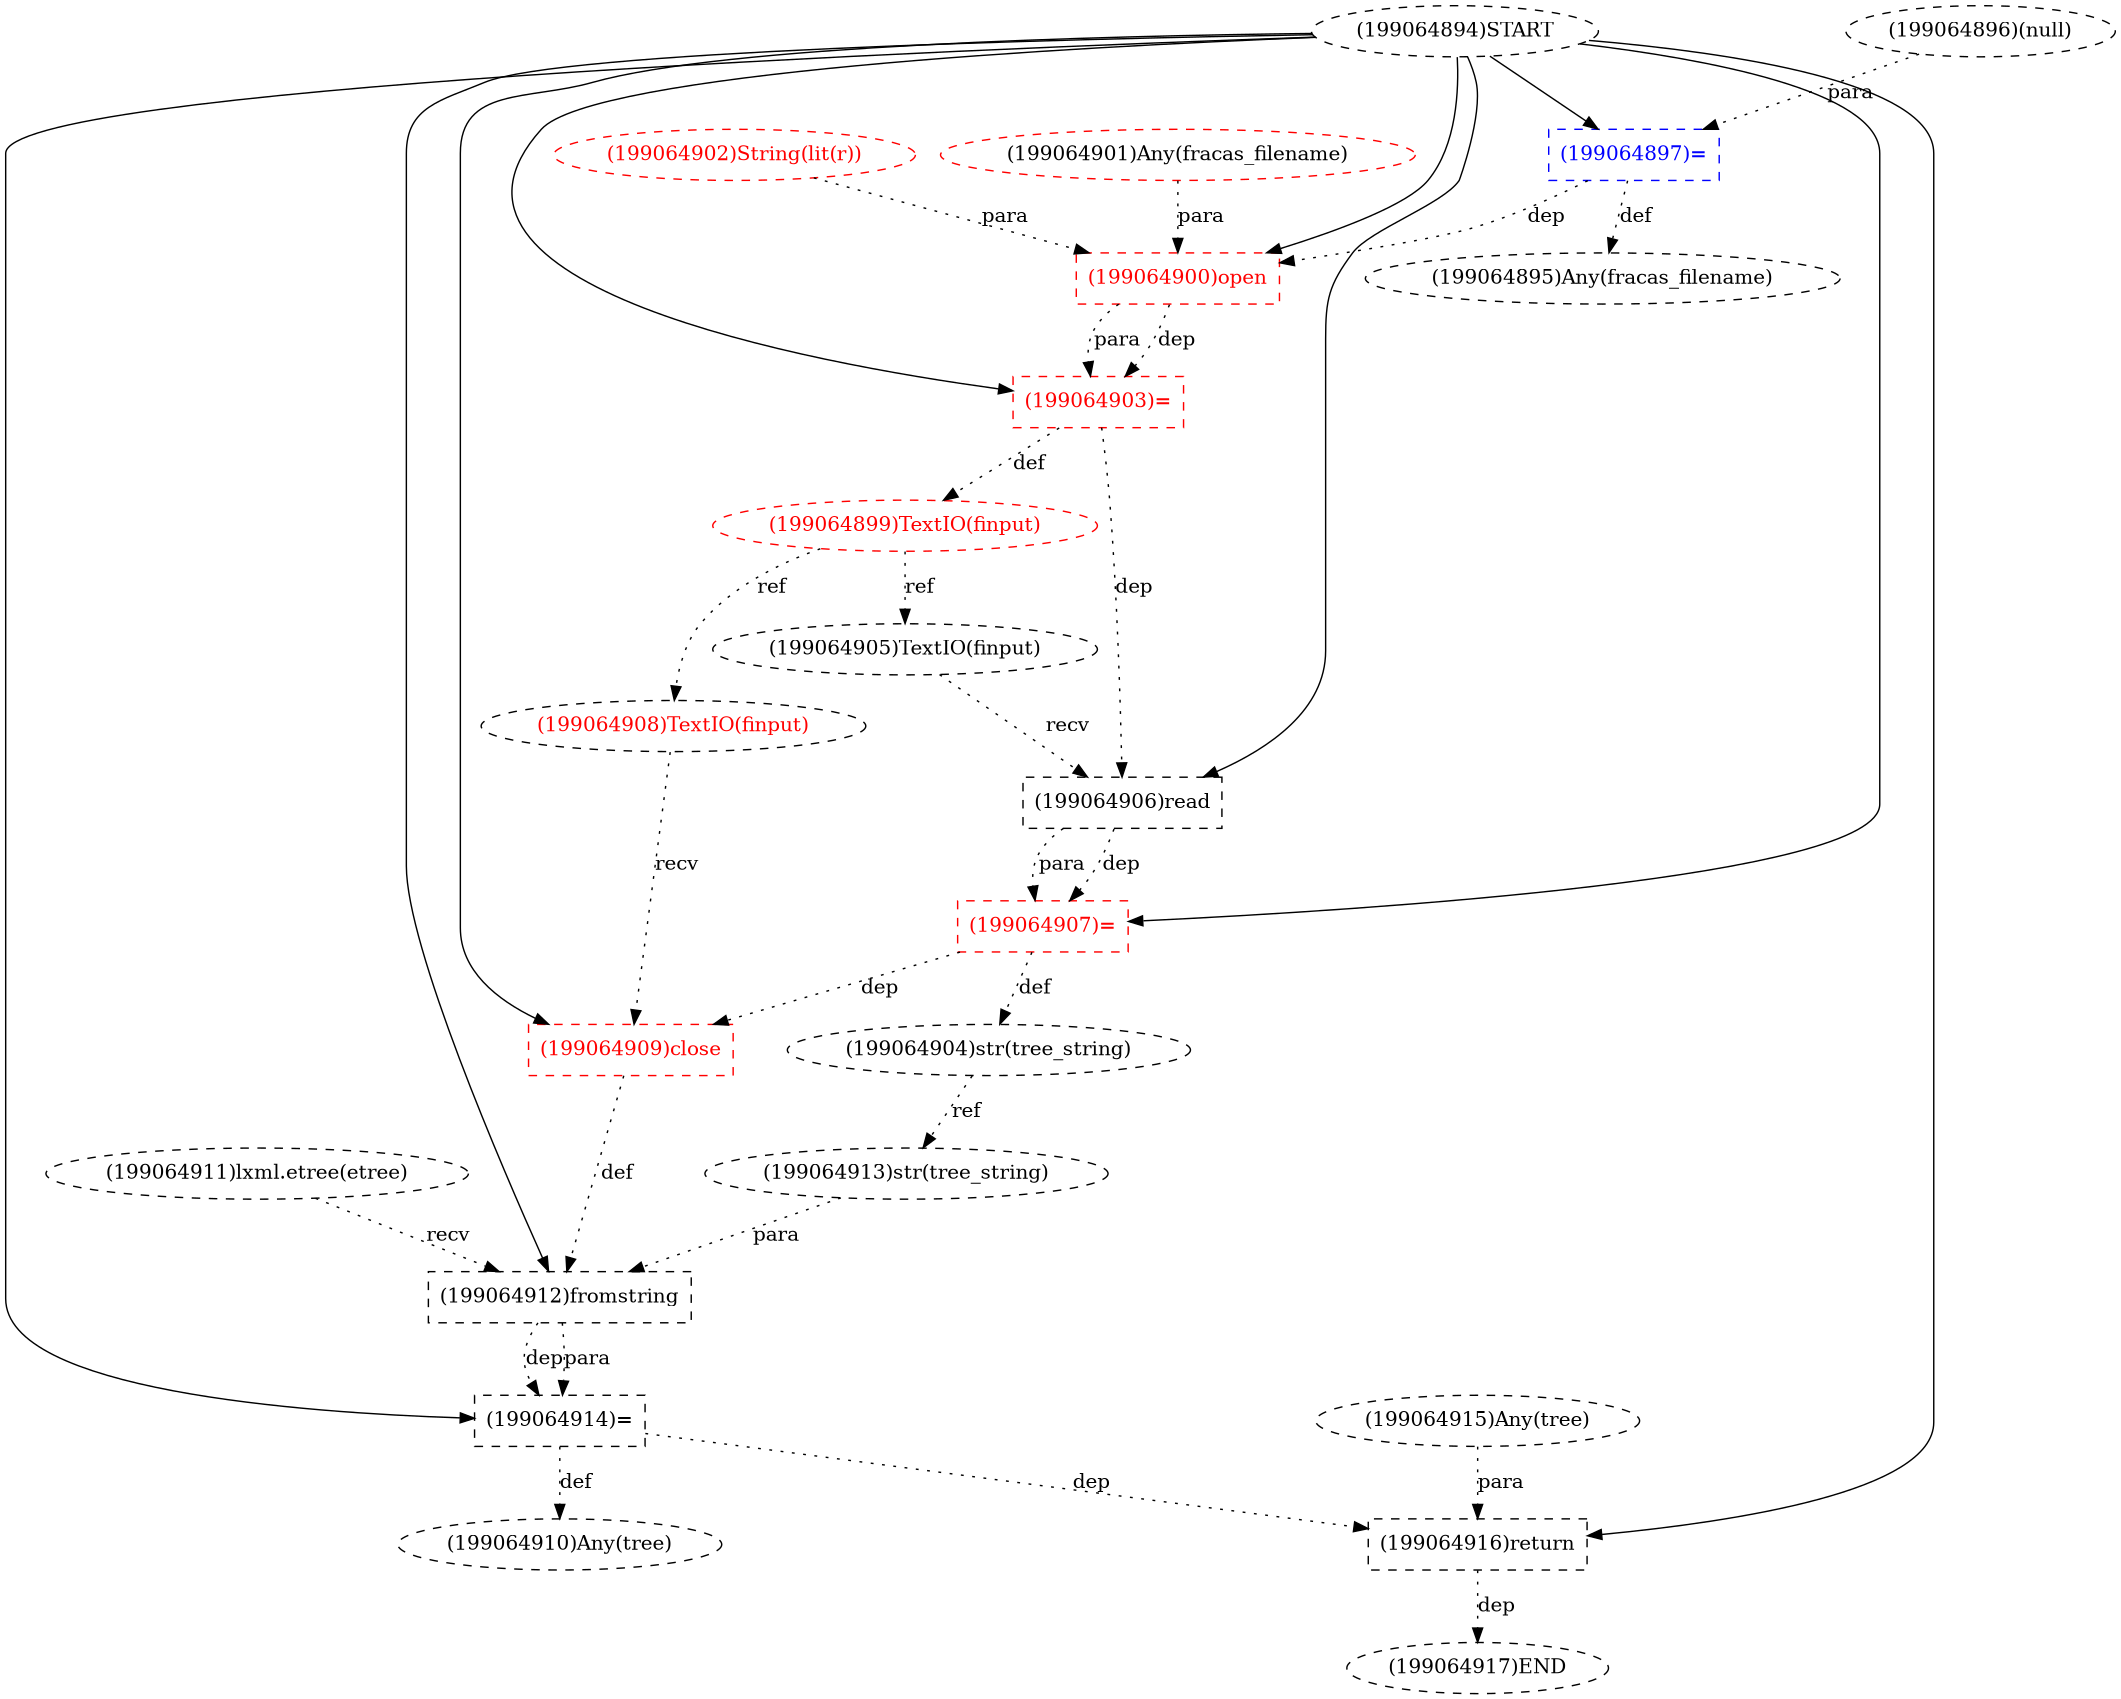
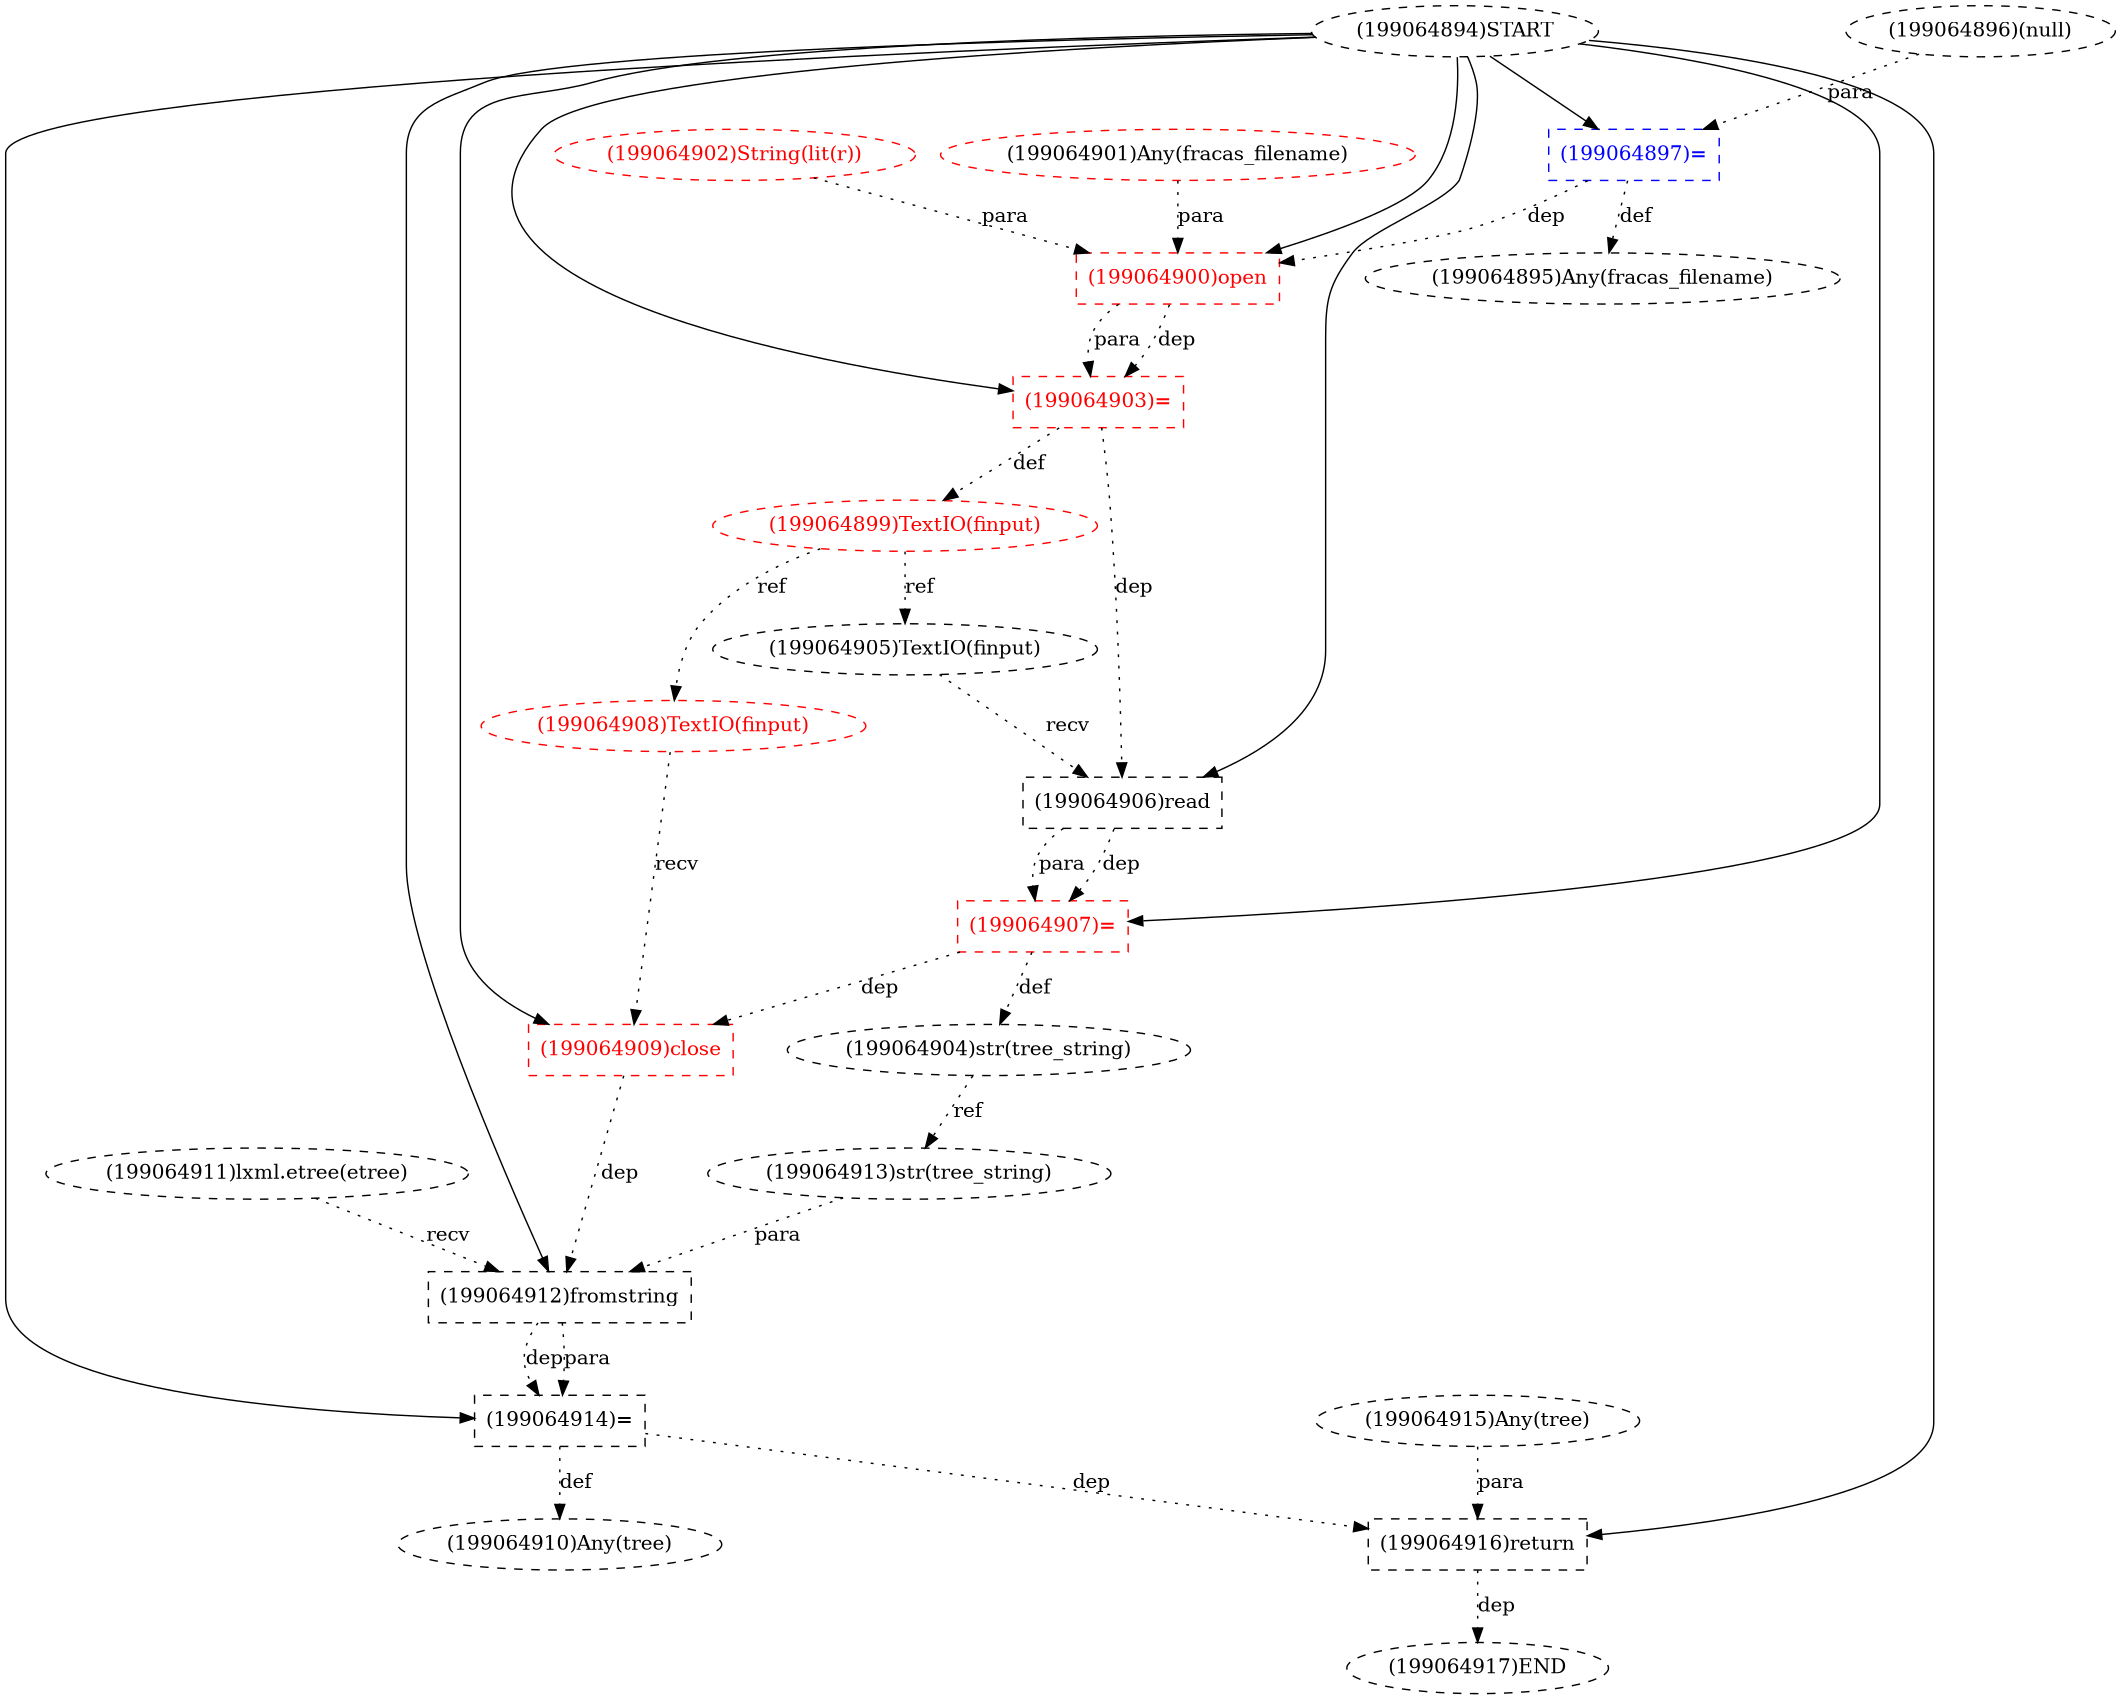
(673, 726) -> (673, 726)
(617, 1174) -> (620, 1174)
